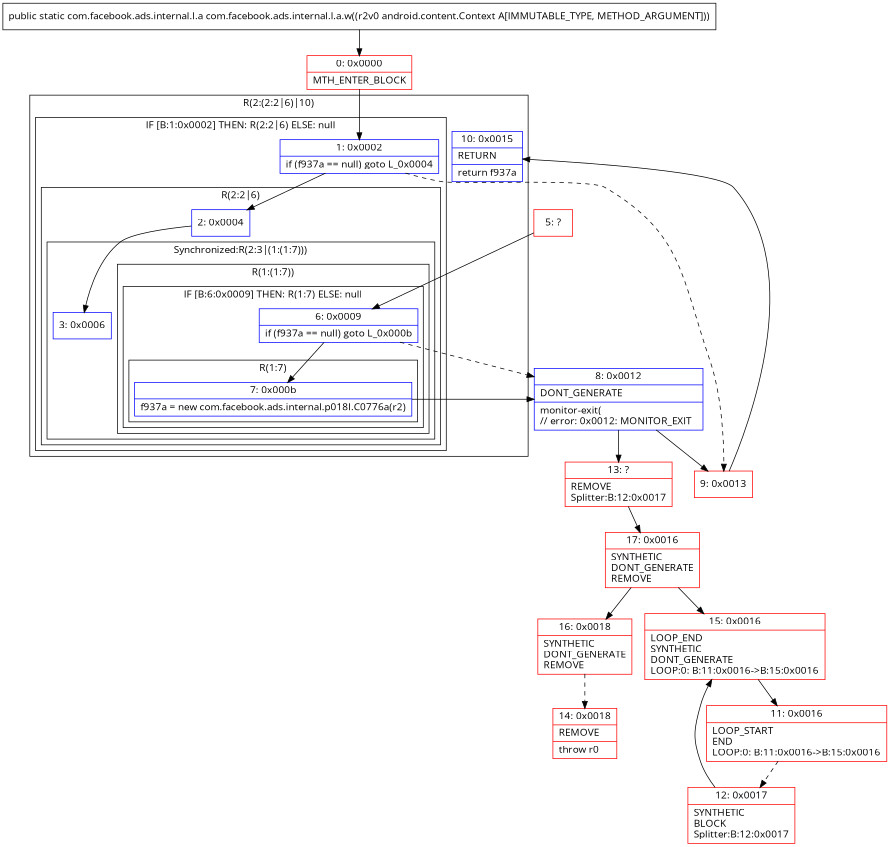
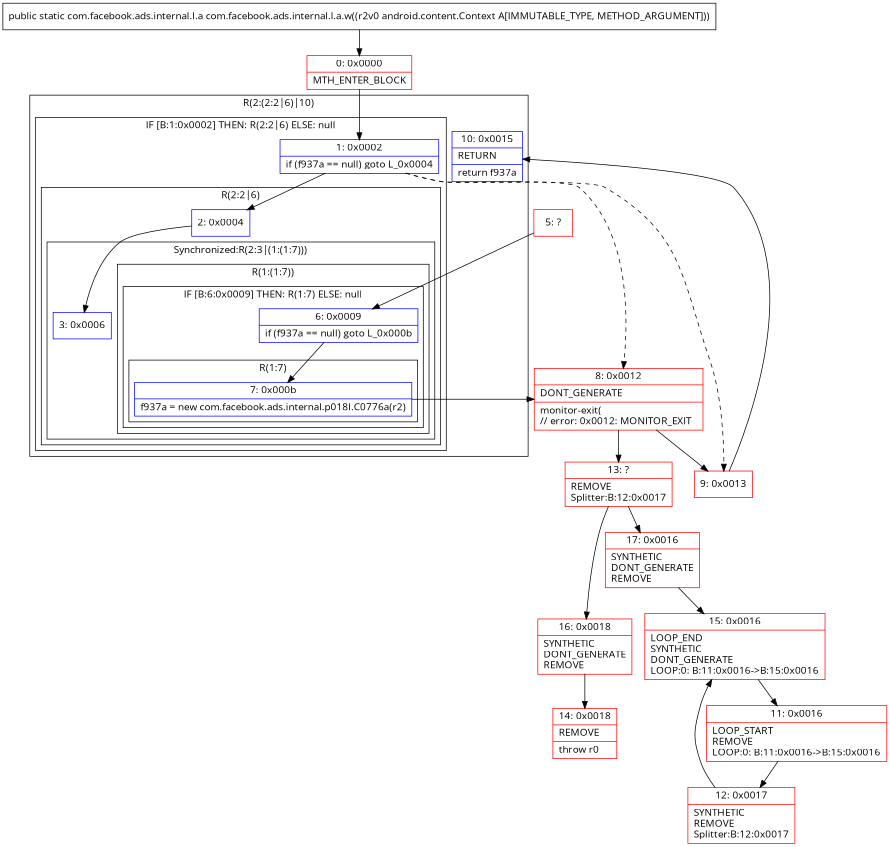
(464, 359) -> (583, 191)
(619, 399) -> (619, 399)
(621, 600) -> (594, 558)
(585, 688) -> (585, 688)
(723, 742) -> (733, 742)
(771, 771) -> (771, 771)
(710, 824) -> (714, 824)
